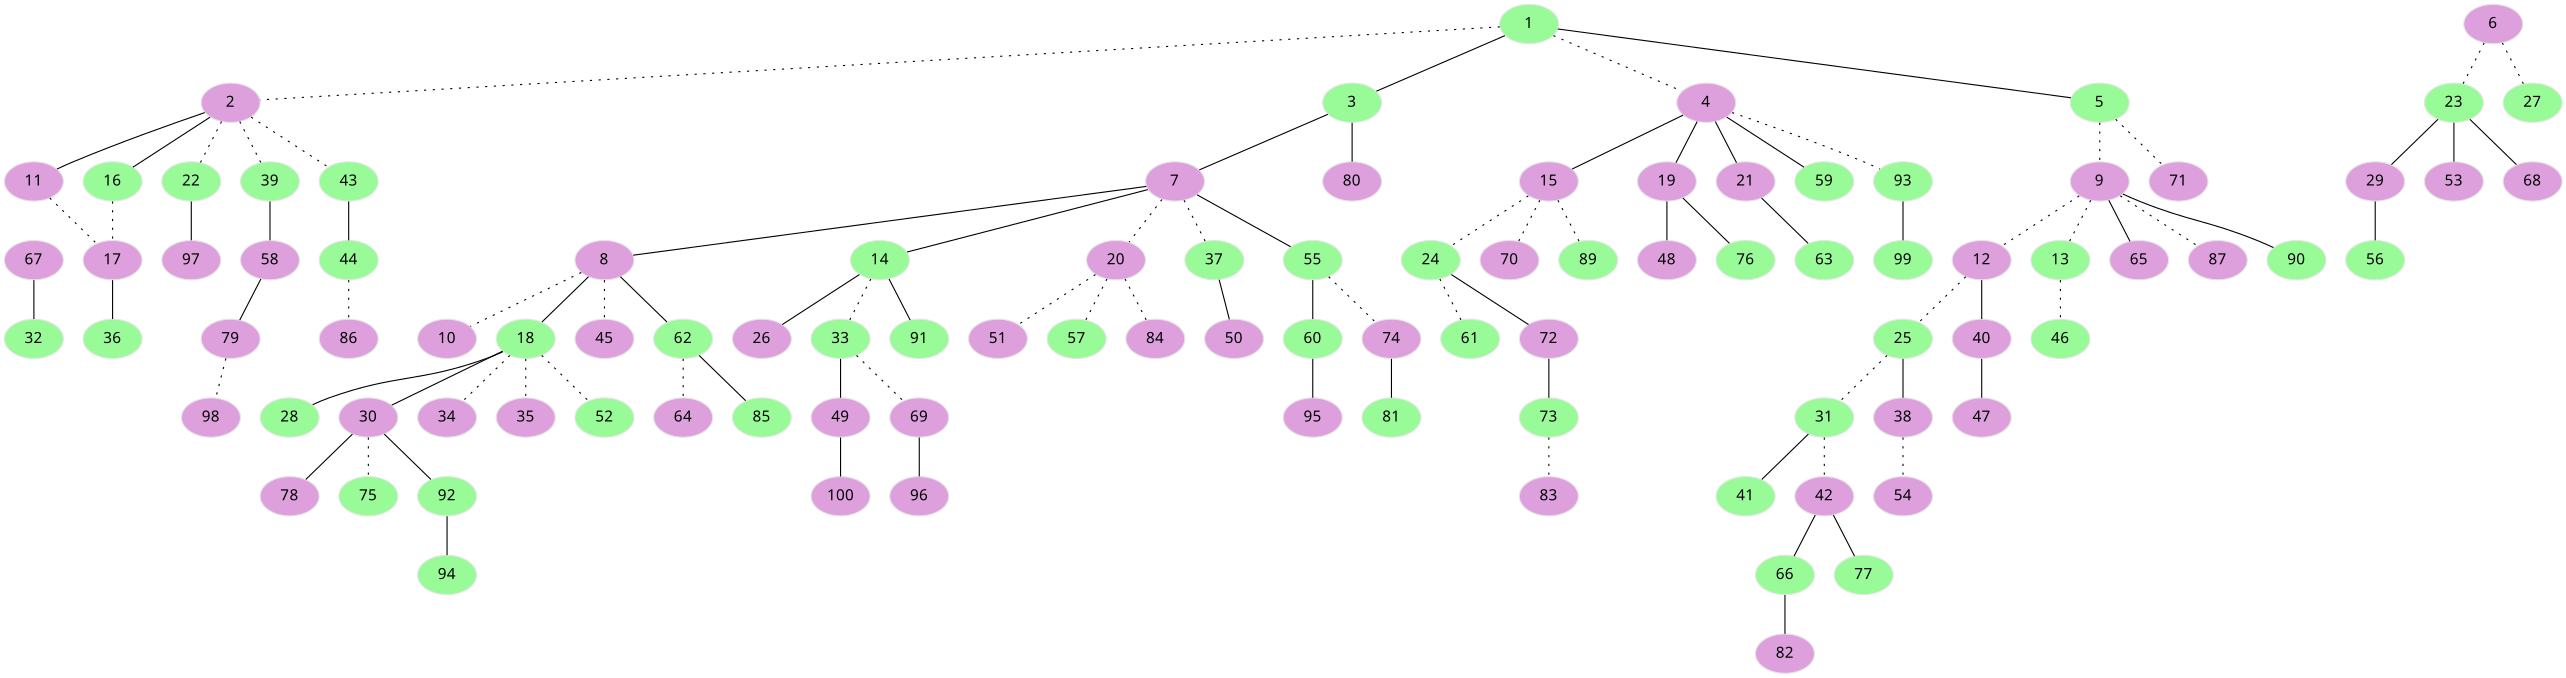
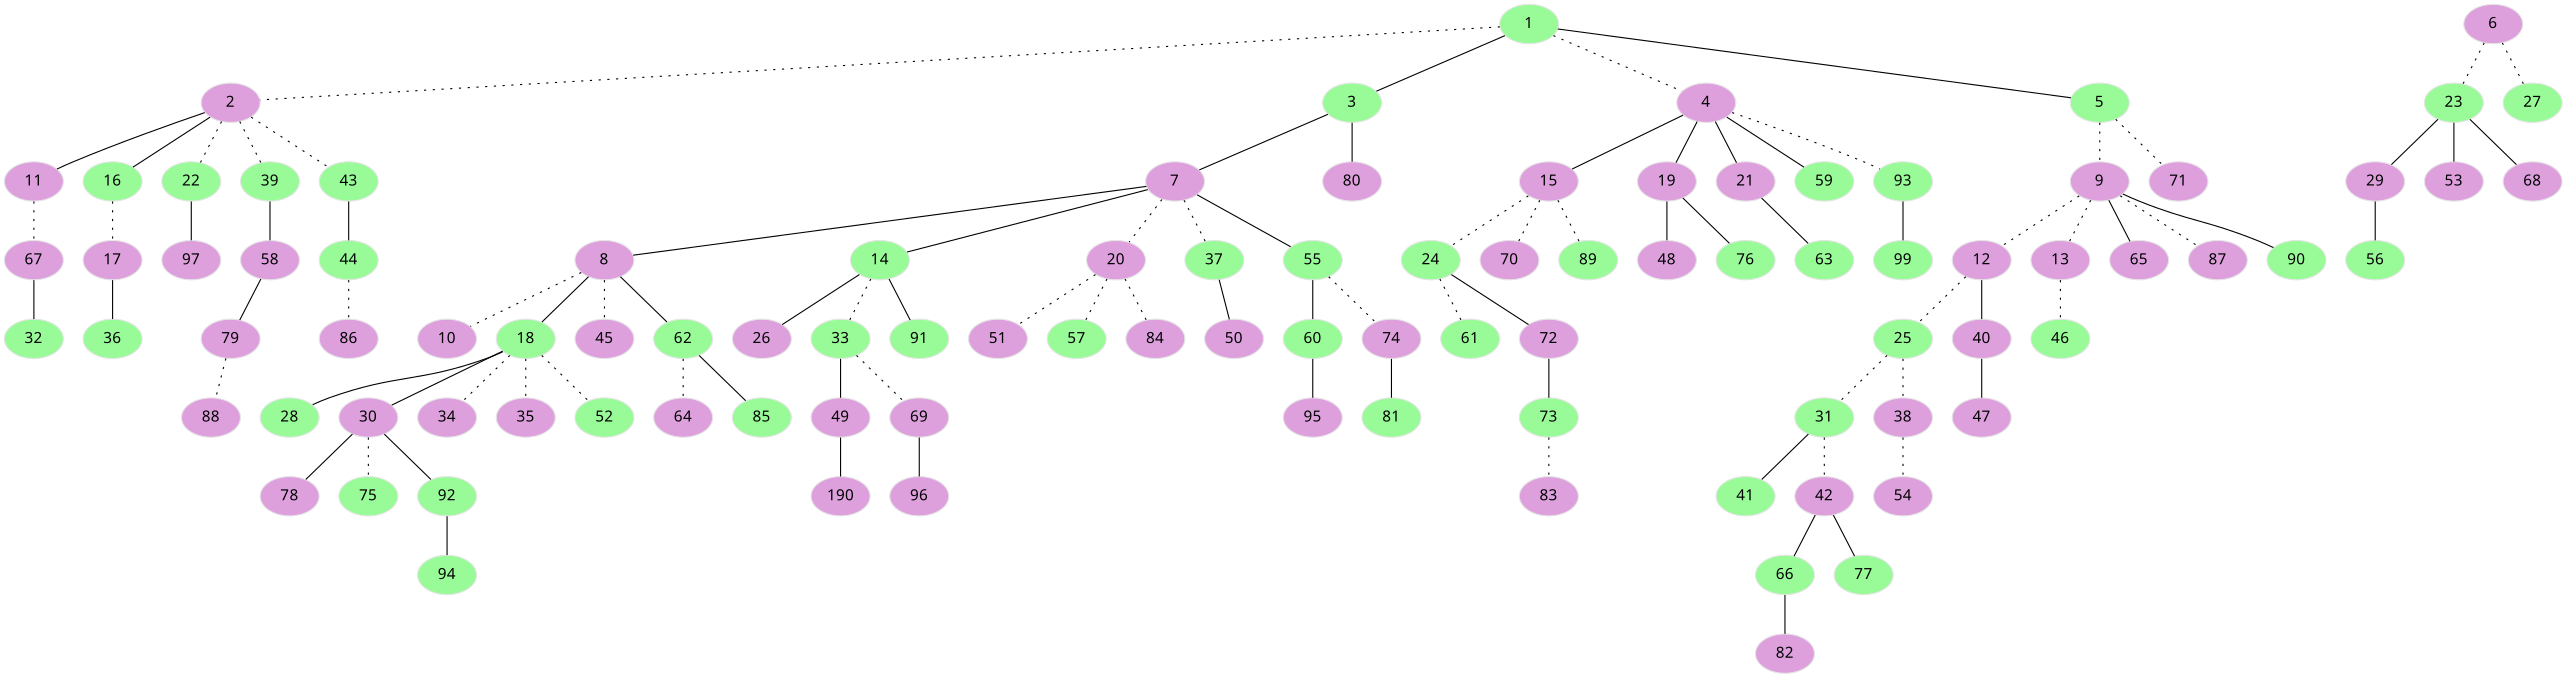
(73, 221) -> (34, 221)
(2060, 260) -> (2060, 260)
(1903, 378) -> (1903, 378)
(211, 418) -> (211, 418)
(841, 496) -> (841, 496)
